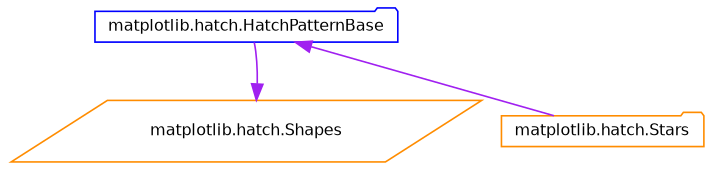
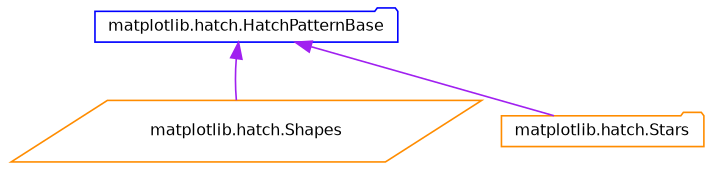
(257, 63) -> (235, 79)
